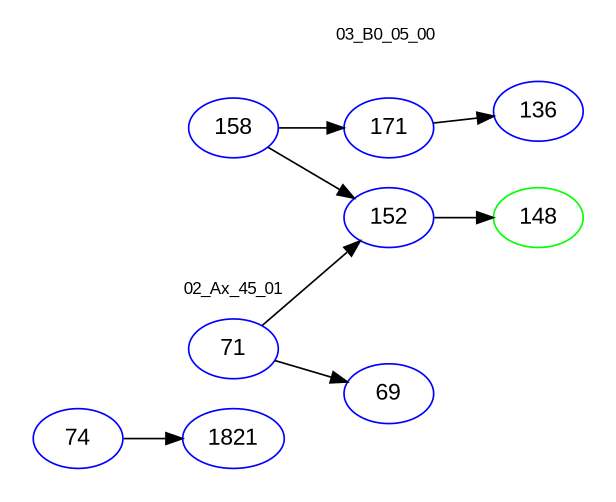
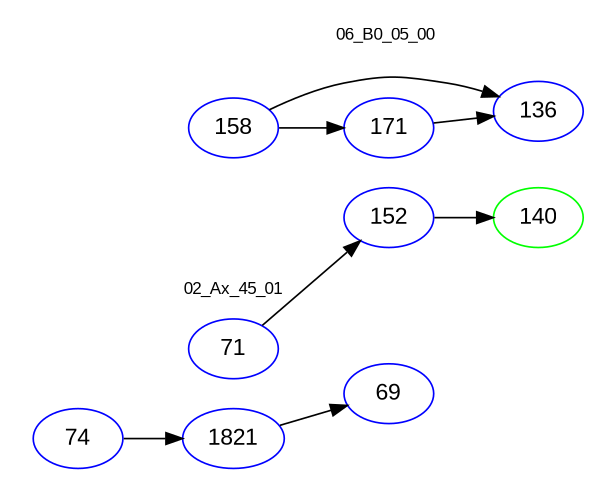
(386, 36) -> (386, 36)
(304, 168) -> (374, 78)
(538, 218) -> (538, 218)
(303, 369) -> (306, 418)
